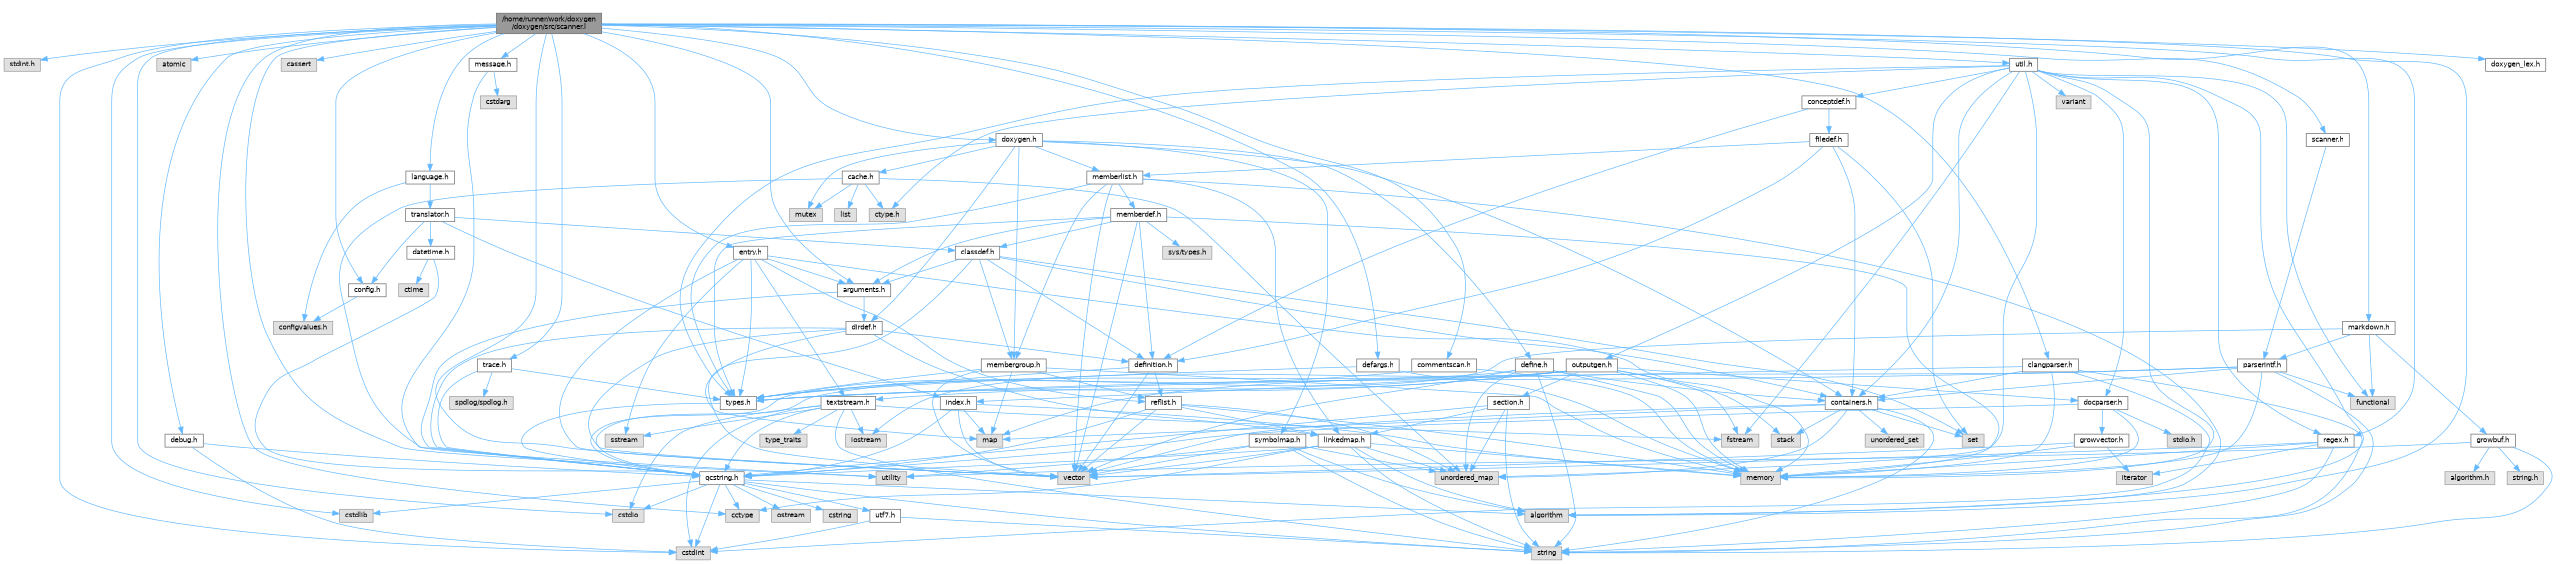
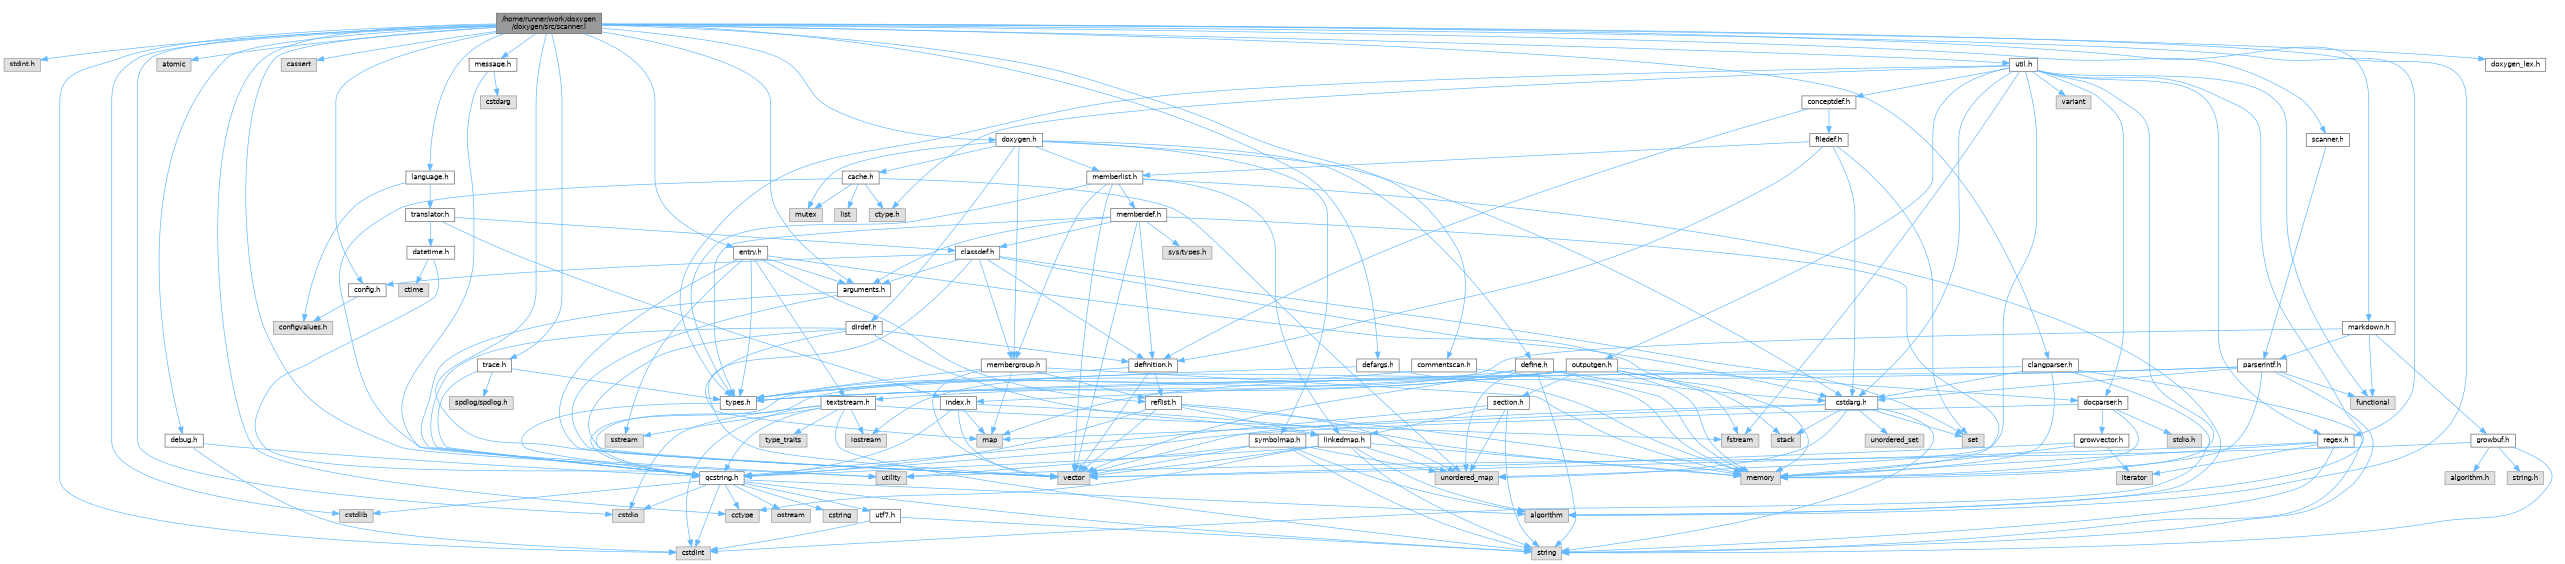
(399, 249) -> (674, 265)
(864, 306) -> (580, 431)
(1851, 403) -> (1851, 403)
